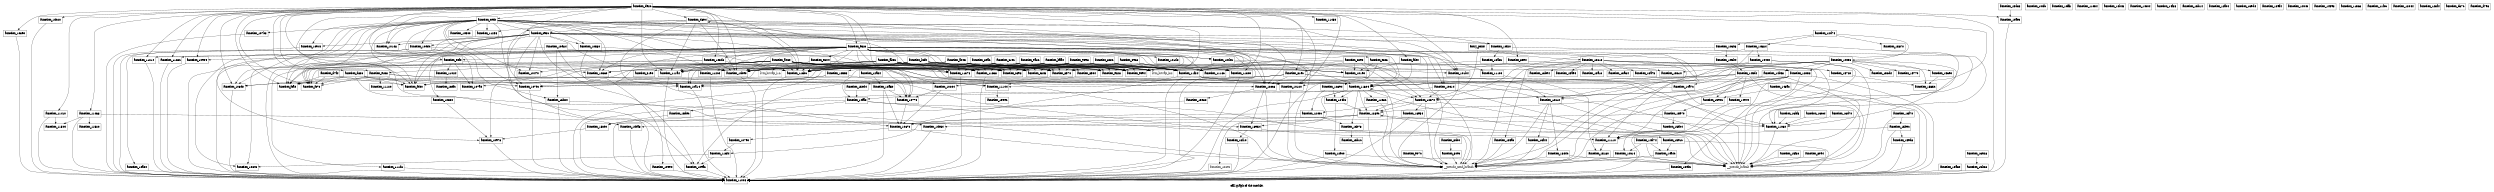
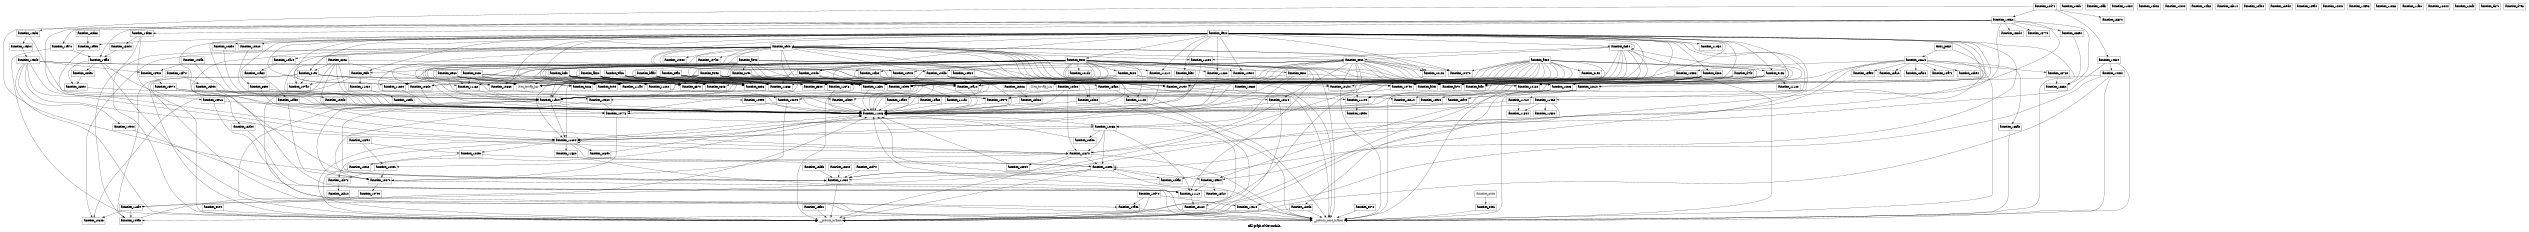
none -> (284, 60)
(996, 67) -> (745, 66)
(1451, 141) -> (1486, 194)
(1220, 167) -> (600, 154)
(1429, 177) -> (988, 117)
